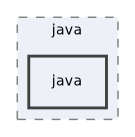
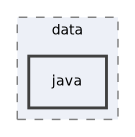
(68, 31) -> (68, 31)
